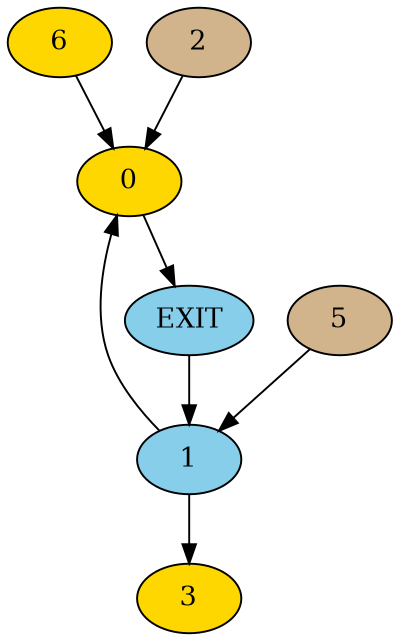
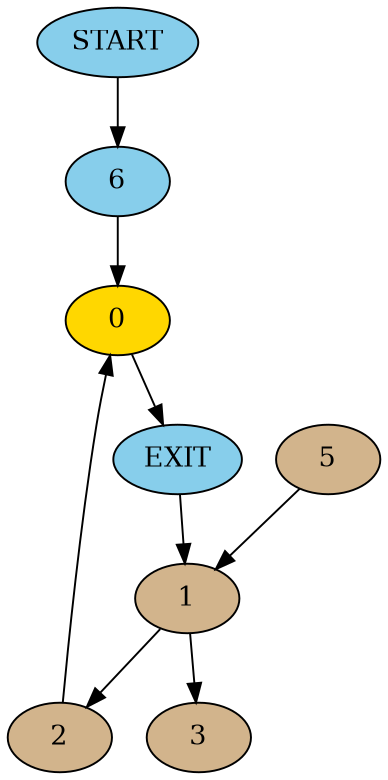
(60, 42) -> (118, 181)
none -> (118, 42)
(104, 340) -> (130, 661)
(189, 459) -> (187, 598)
(189, 598) -> (199, 737)
